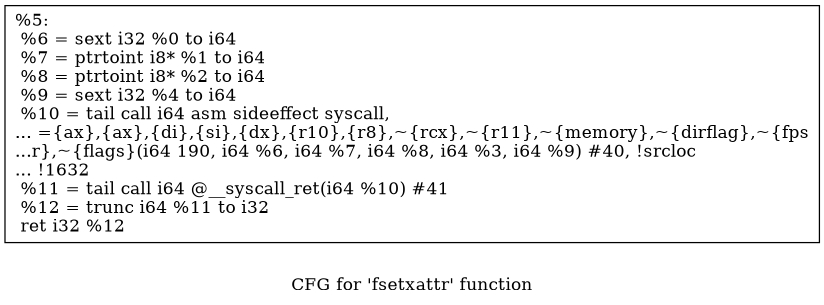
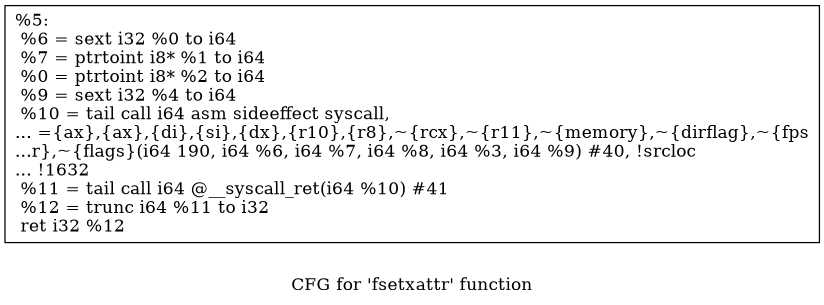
(141, 77) -> (141, 77)
